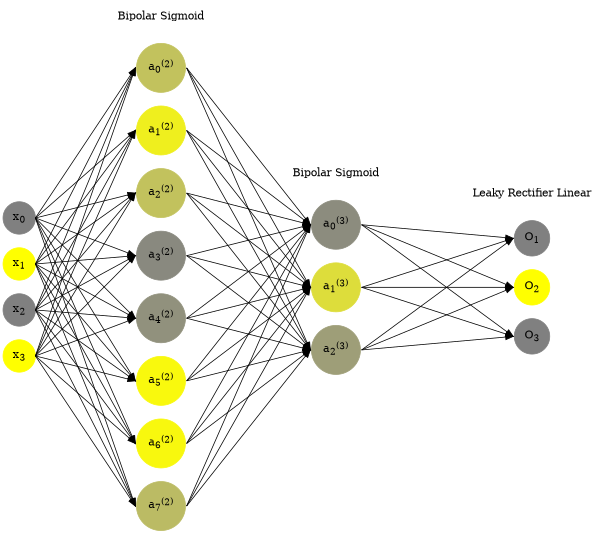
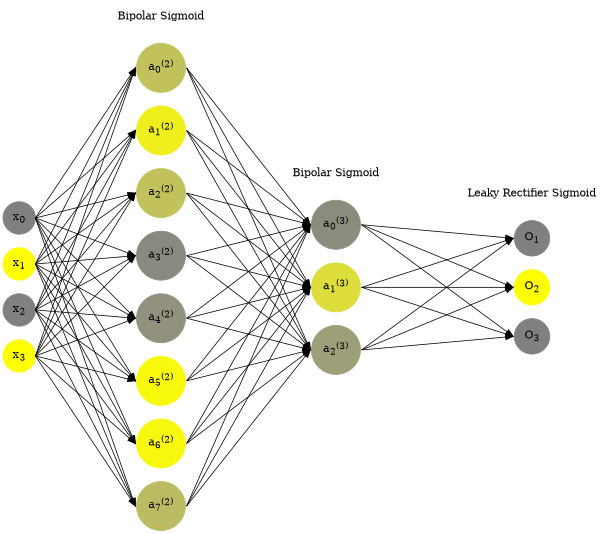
(532, 194) -> (532, 194)
